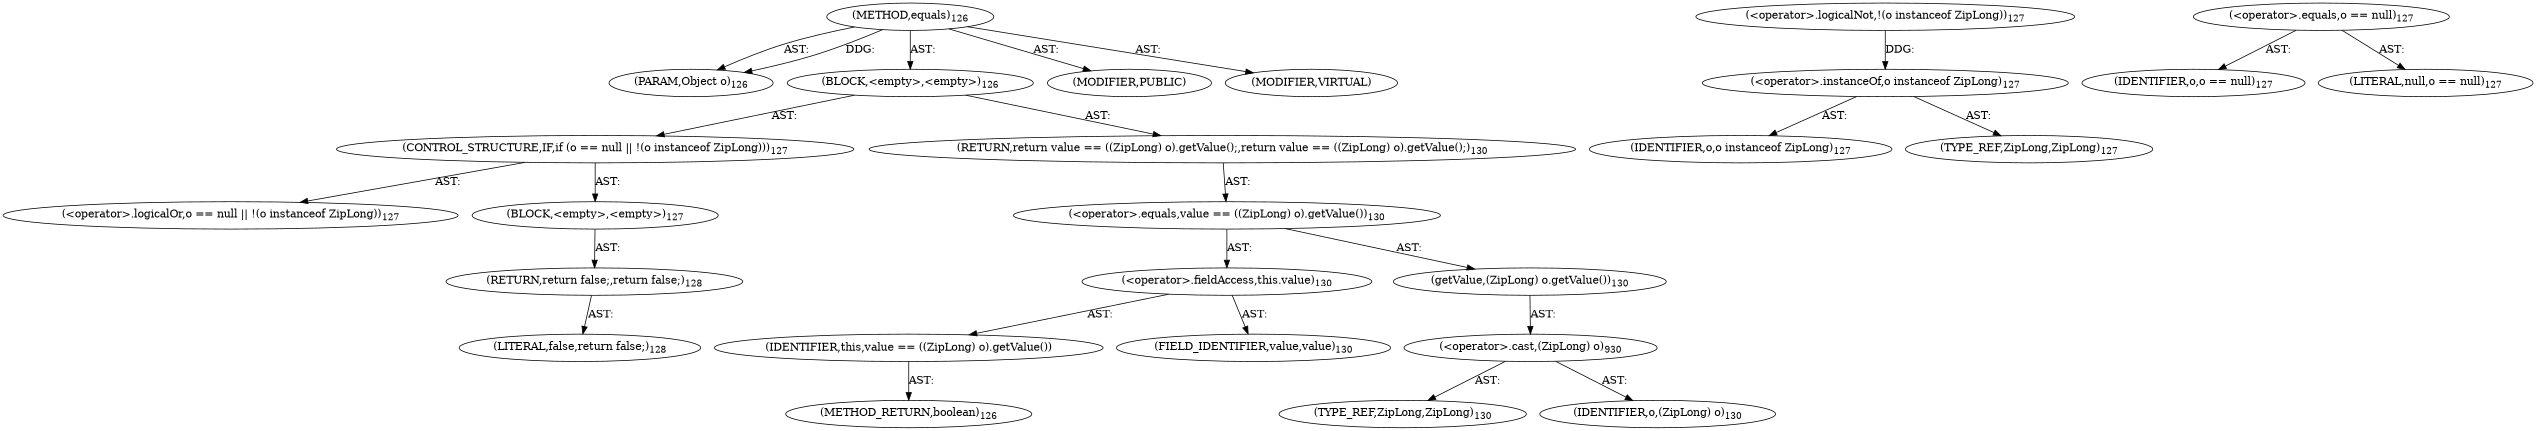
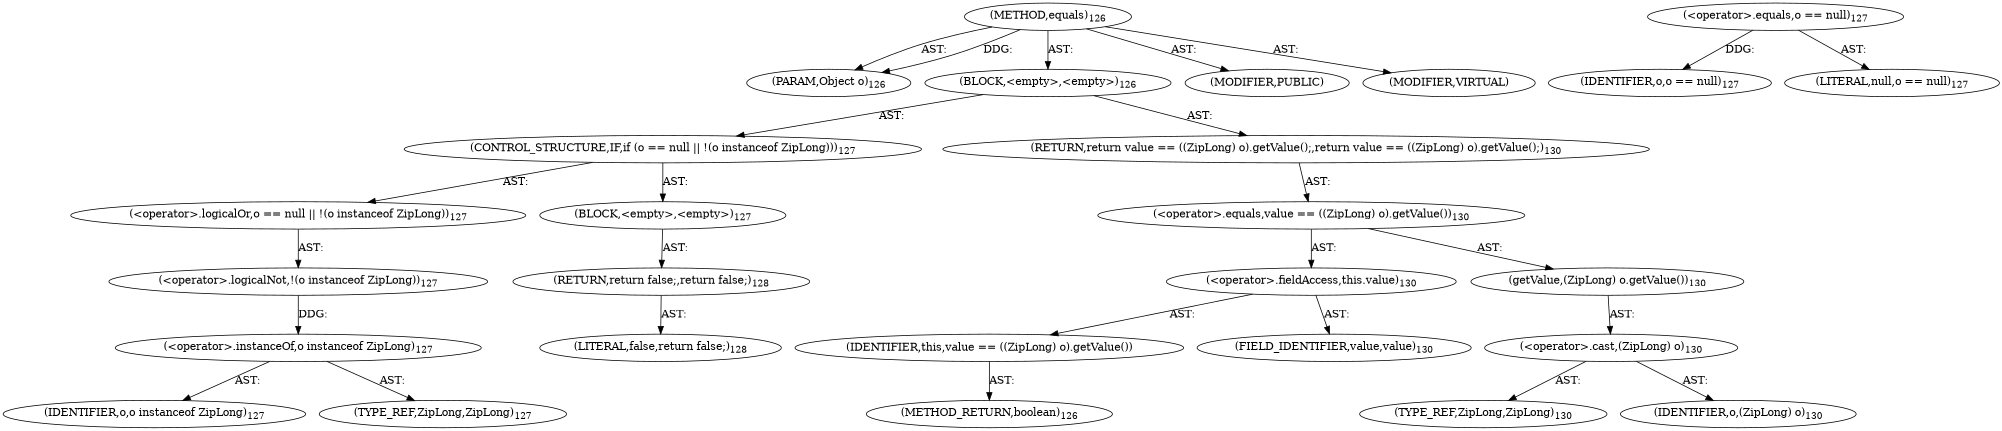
(2280, 50) -> (1742, 50)
none -> (298, 245)
(1613, 347) -> (1694, 347)
